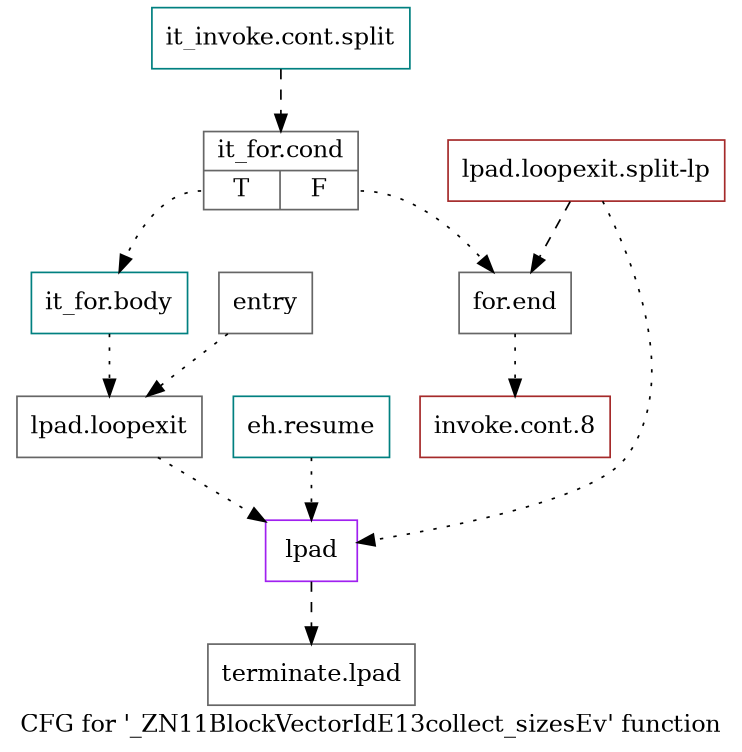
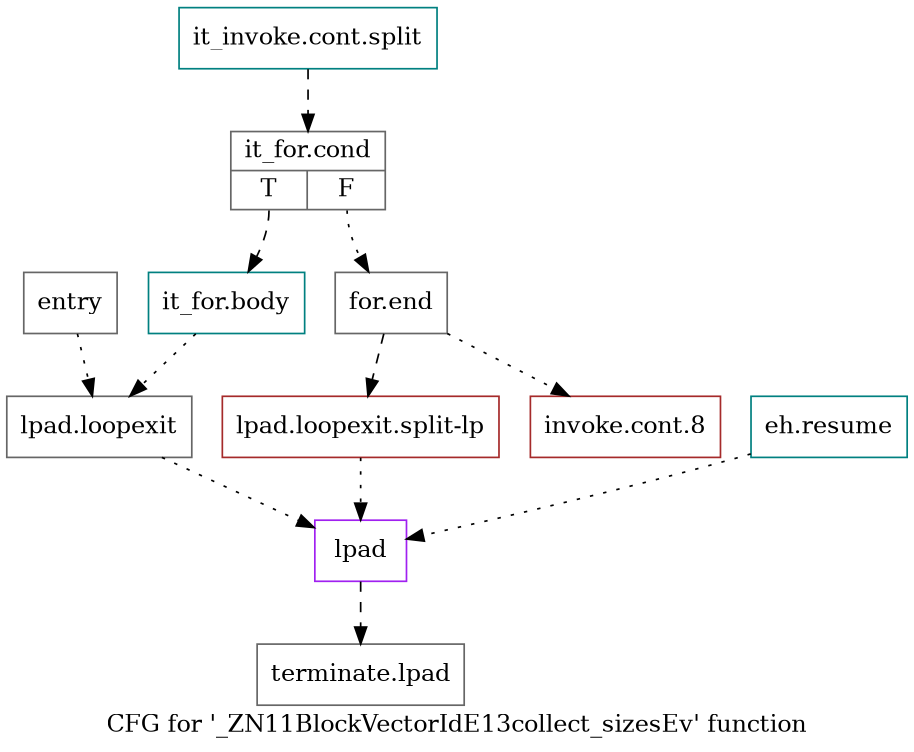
(155, 213) -> (265, 234)
(555, 229) -> (378, 357)
